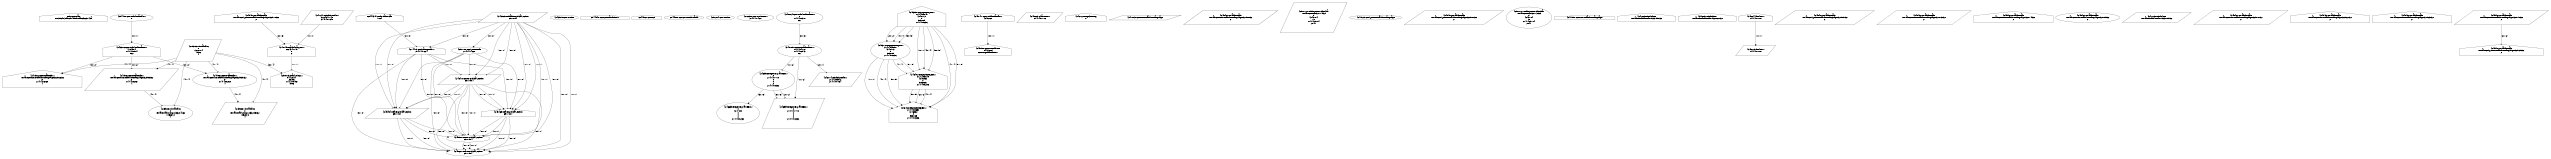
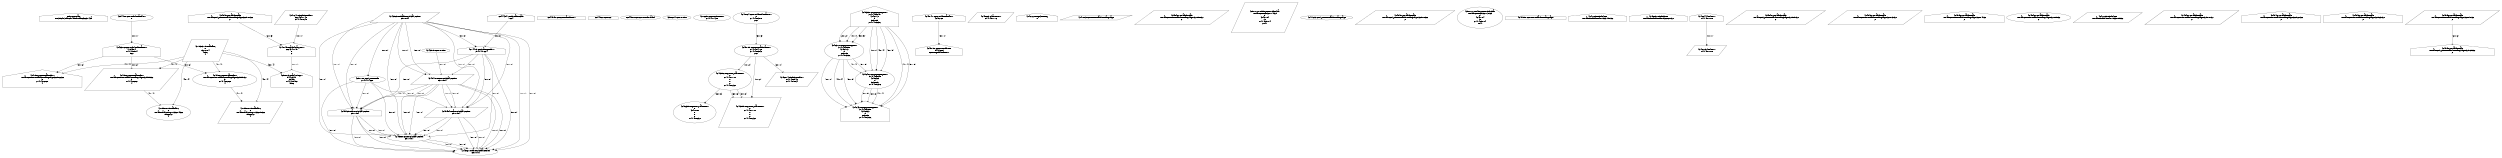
(469, 63) -> (439, 64)
(923, 80) -> (875, 79)
